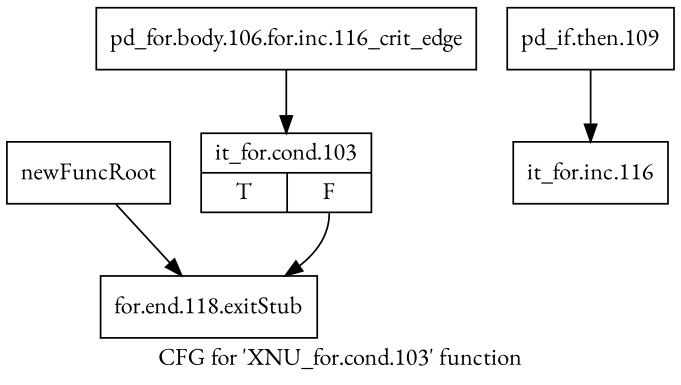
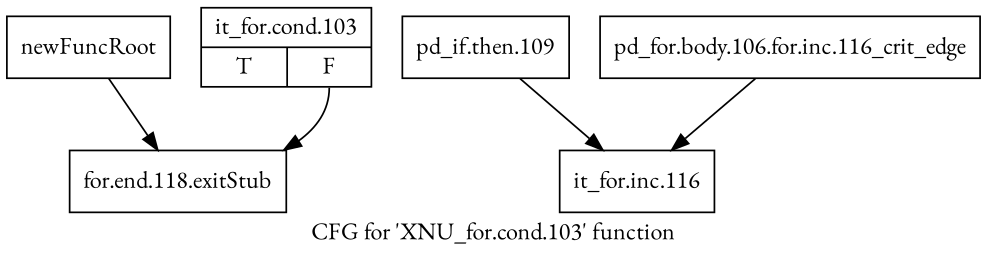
(286, 93) -> (720, 109)
